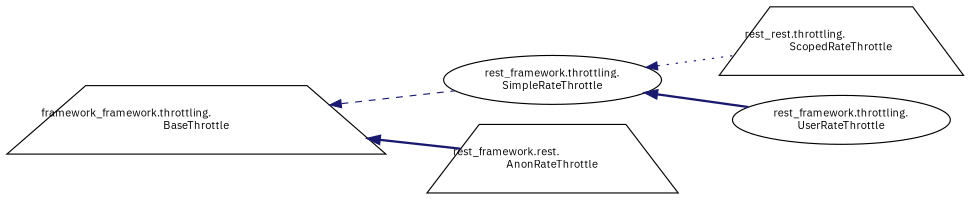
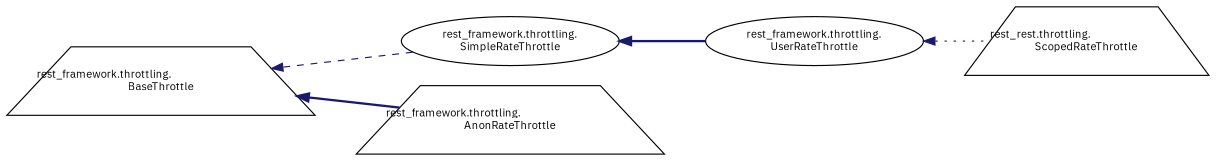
(696, 61) -> (963, 41)
(196, 120) -> (161, 81)
(553, 159) -> (510, 120)
